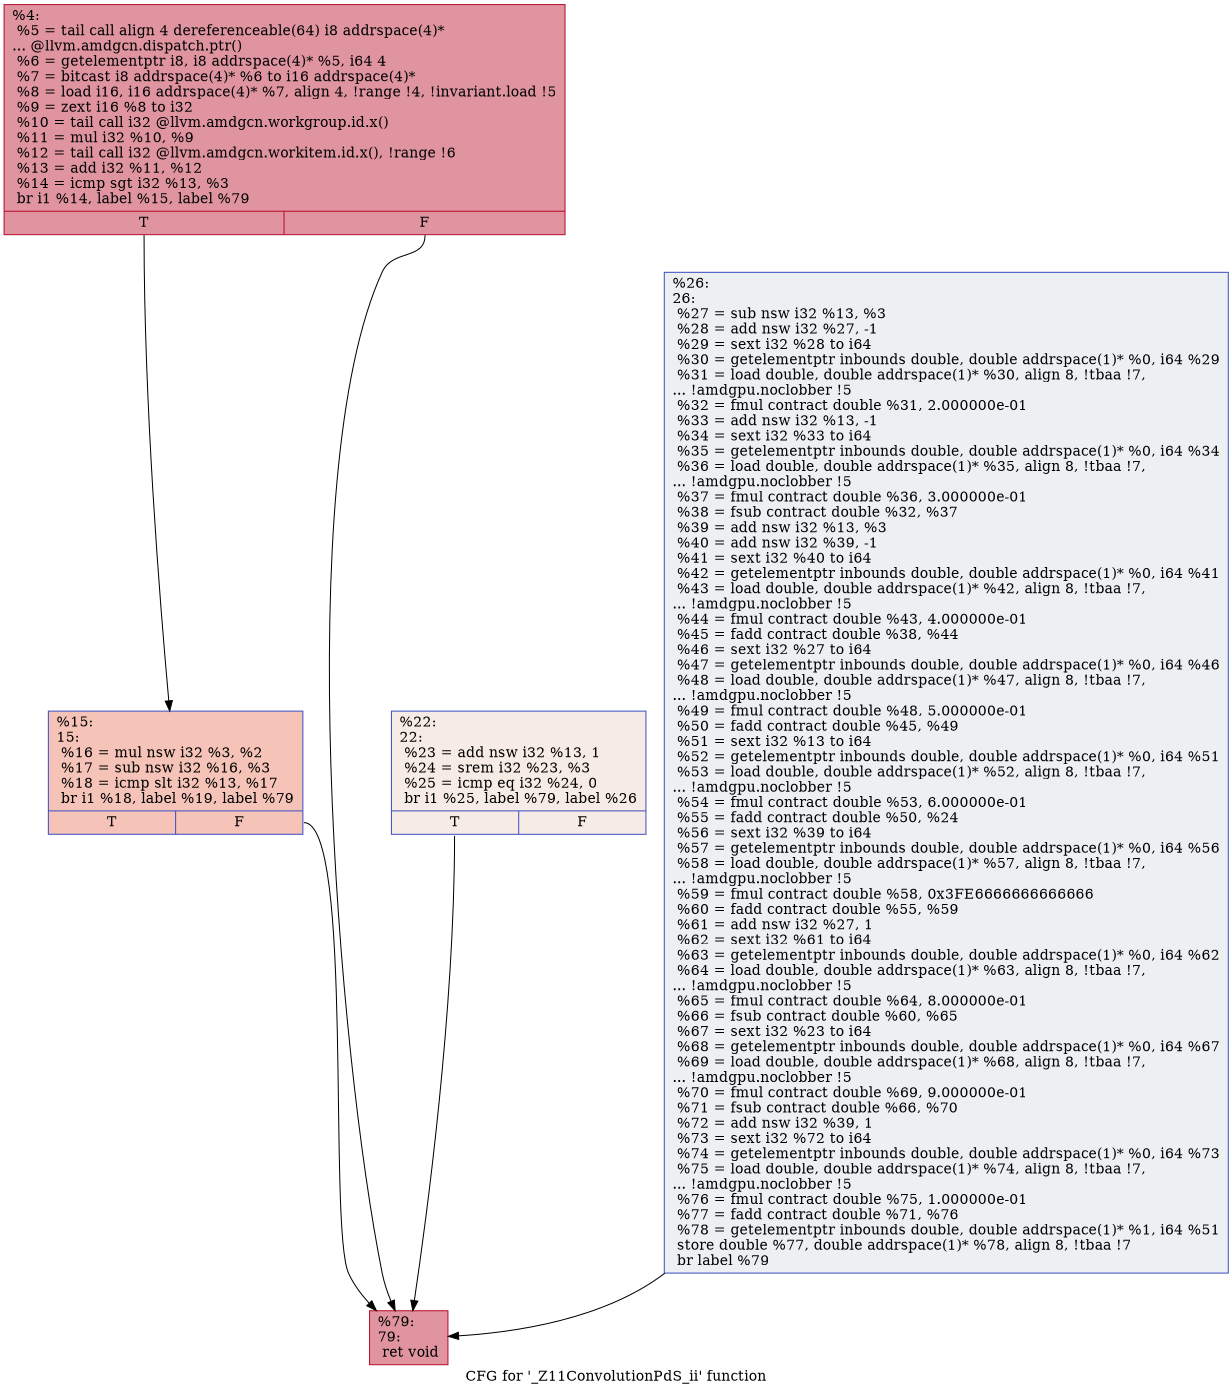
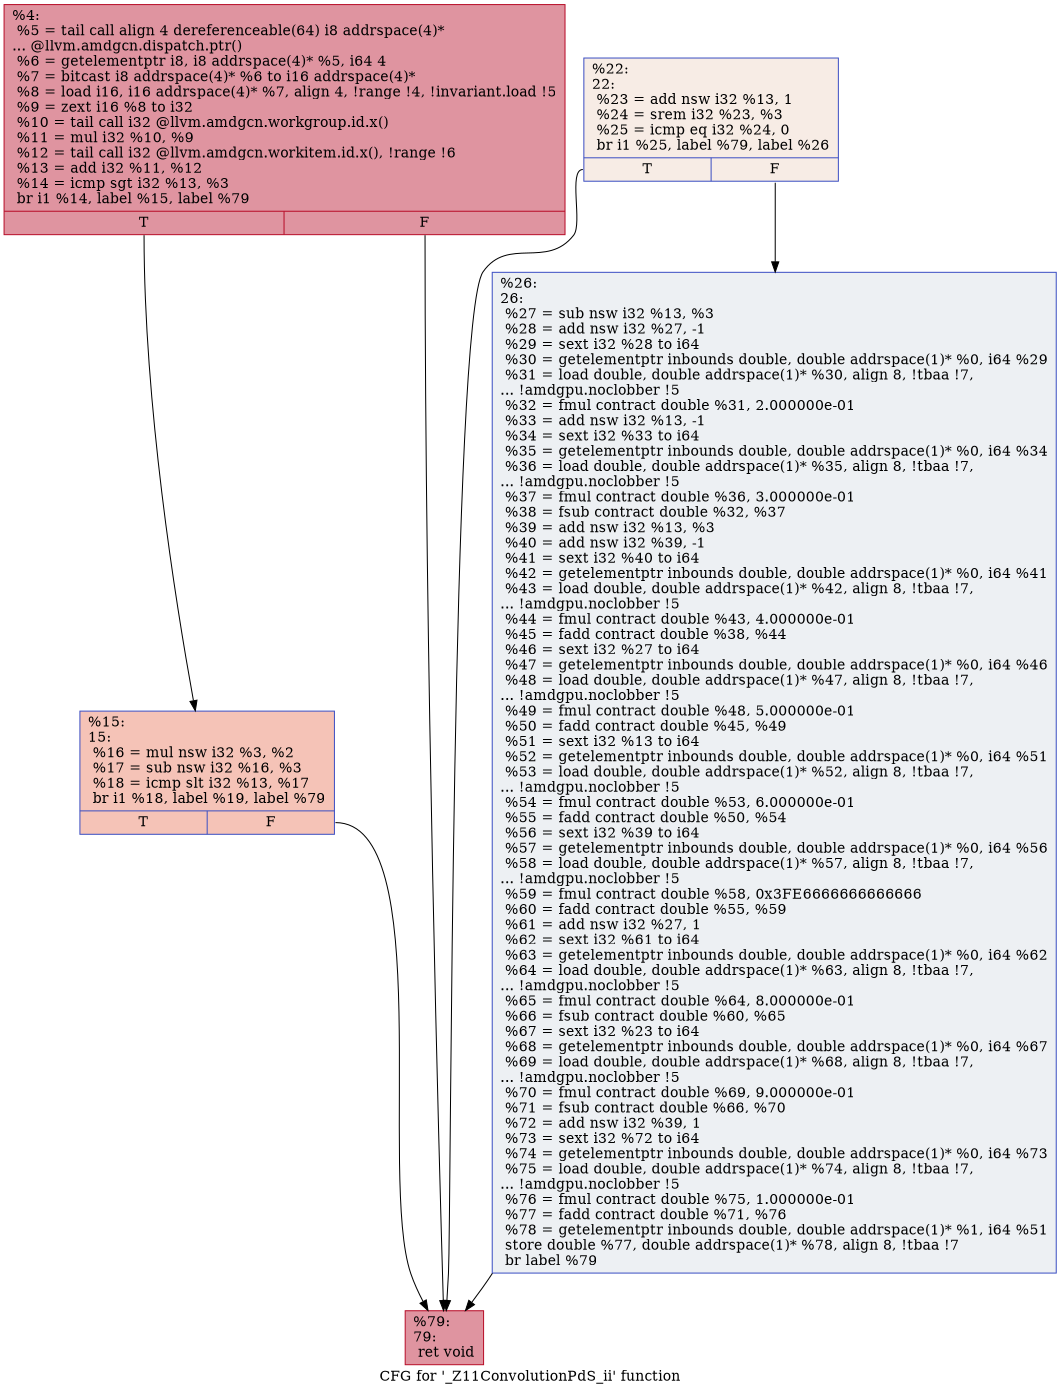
none -> (775, 222)
(816, 818) -> (644, 818)
